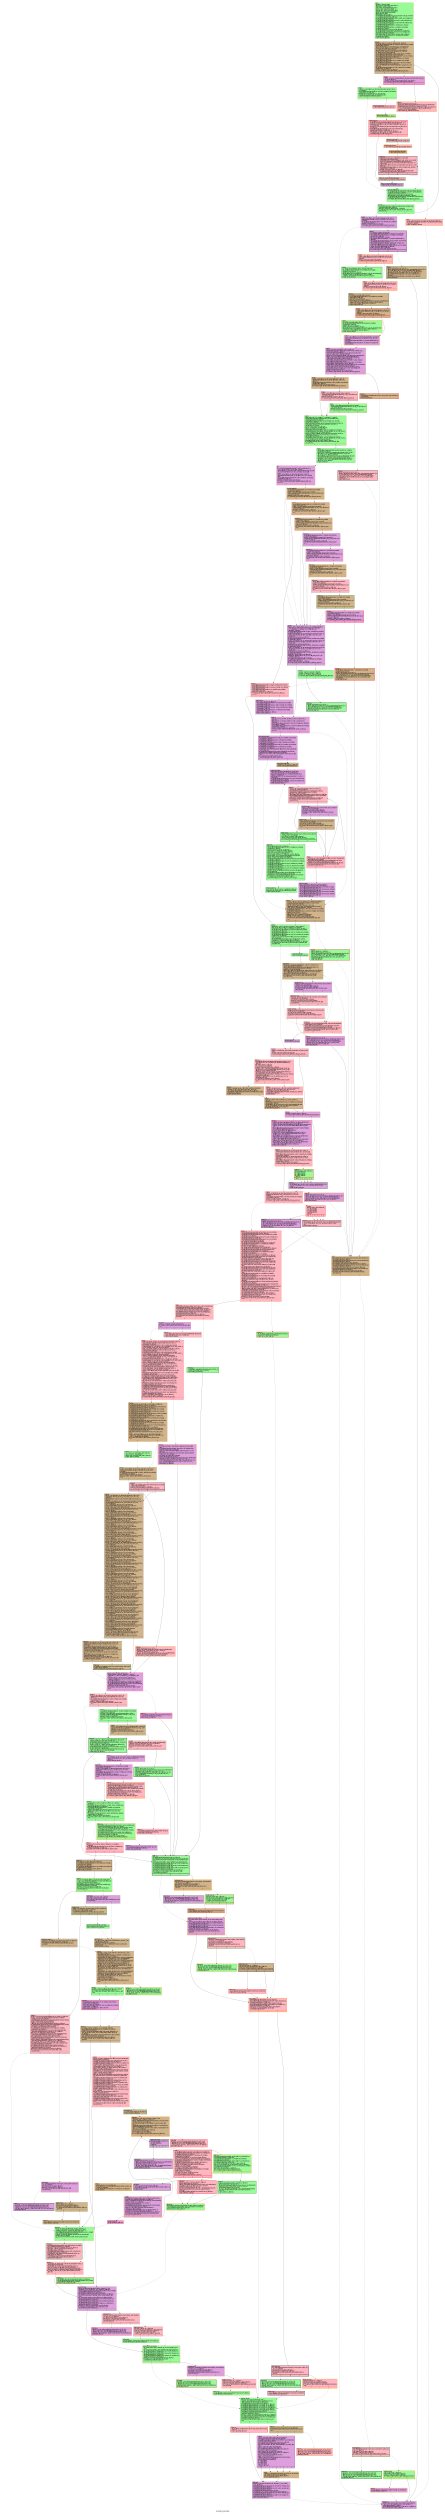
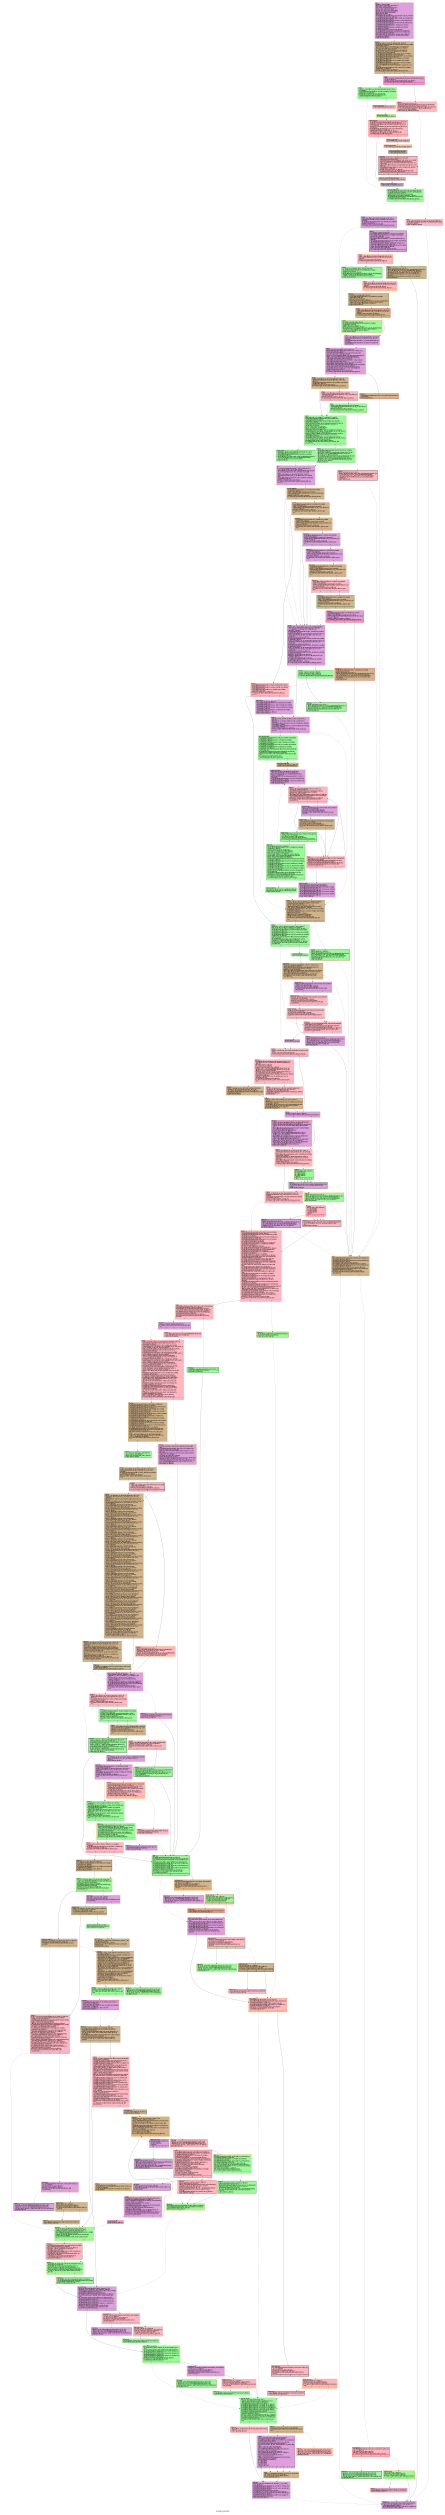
(394, 21) -> (394, 21)
(398, 152) -> (398, 152)
(396, 209) -> none
none -> (296, 456)
(278, 748) -> (278, 748)
(324, 1197) -> (324, 1197)
(65, 2268) -> (65, 2268)
(281, 2384) -> none
(371, 2452) -> (371, 2452)
